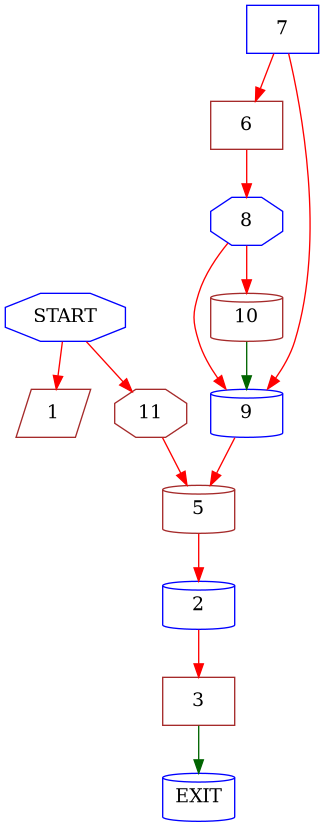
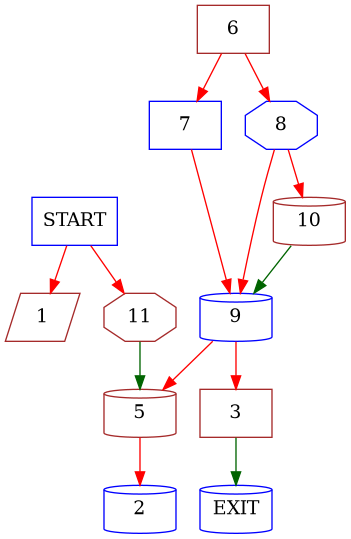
(267, 71) -> (212, 71)
(65, 317) -> (75, 221)
(172, 455) -> (140, 359)
(199, 647) -> (236, 359)
